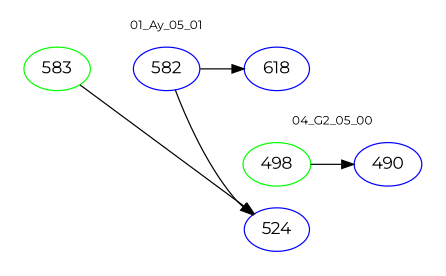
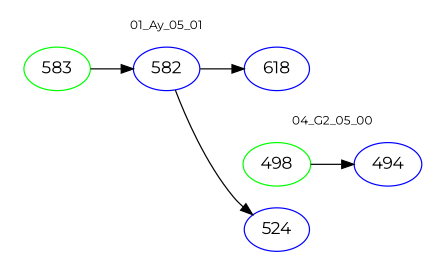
(162, 146) -> (106, 69)
(388, 164) -> (388, 164)
